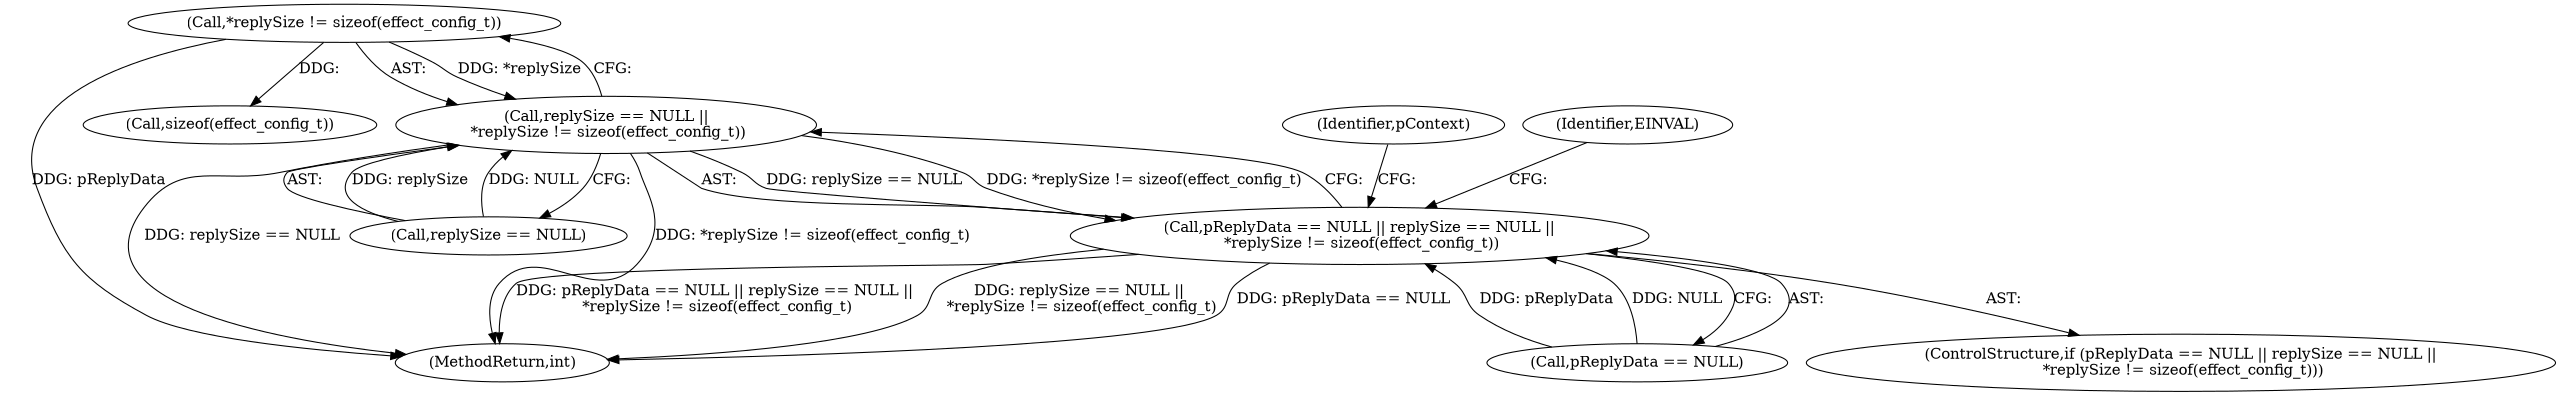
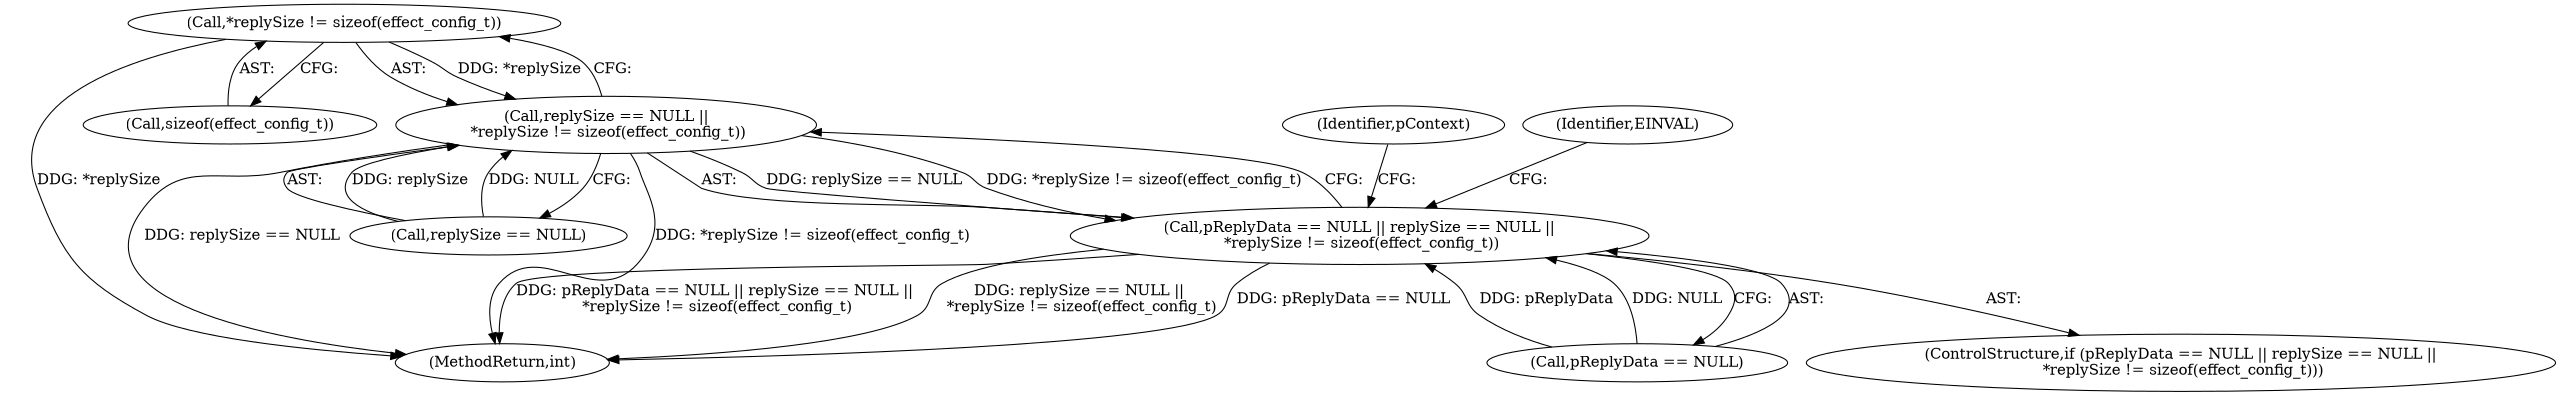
(322, 69) -> (322, 69)
none -> (233, 72)
(99, 180) -> (99, 180)
